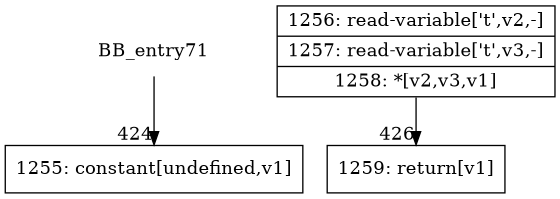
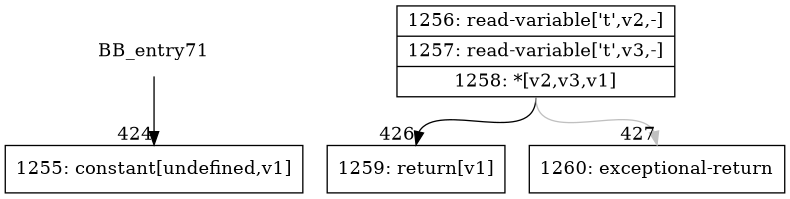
none -> (657, 169)
